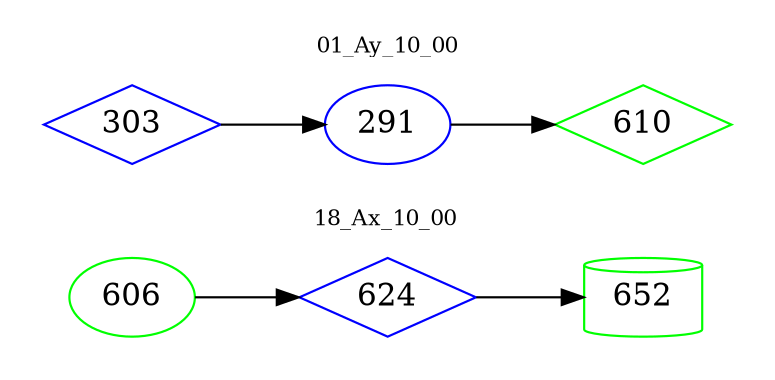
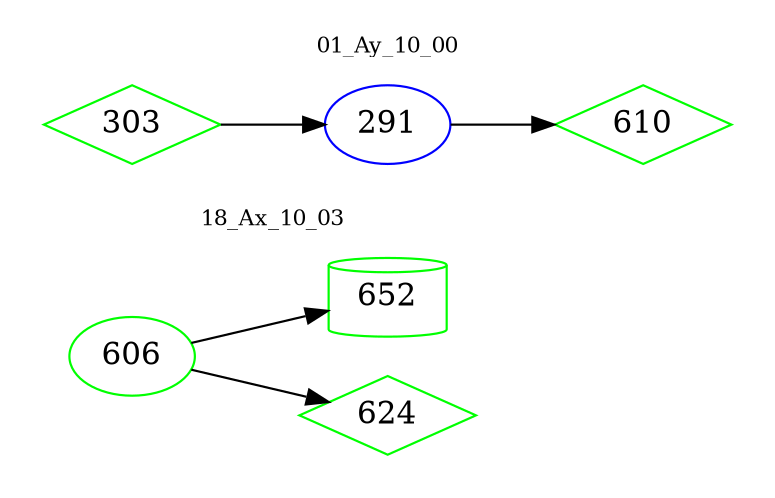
(132, 125) -> (132, 125)
(386, 220) -> (273, 220)
(388, 297) -> (388, 415)
(519, 297) -> (248, 330)
